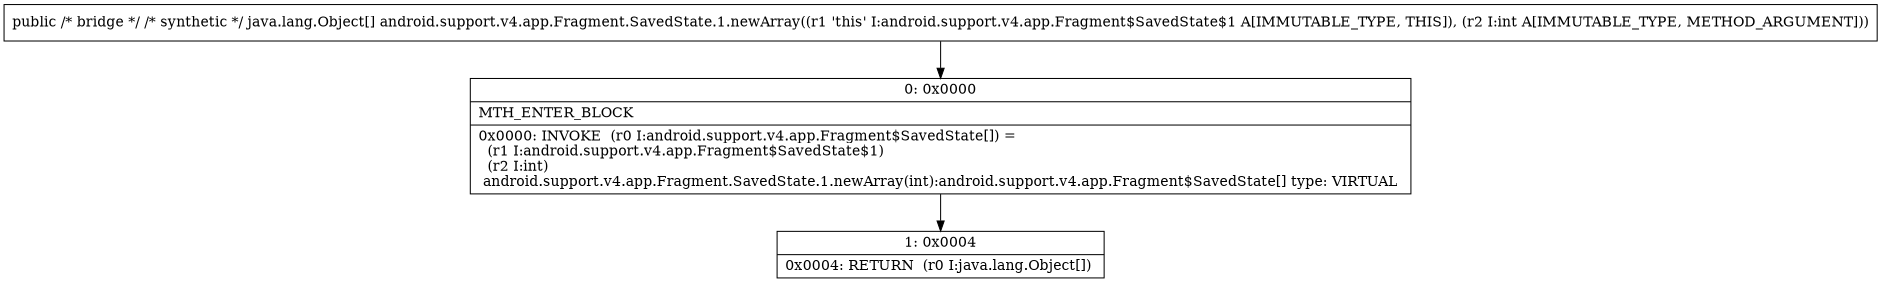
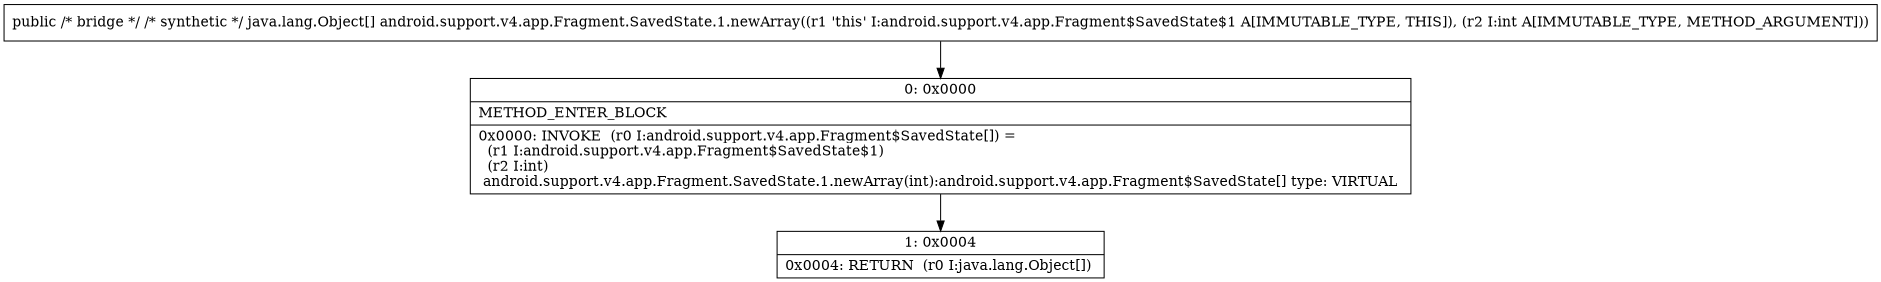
(556, 113) -> (573, 113)
